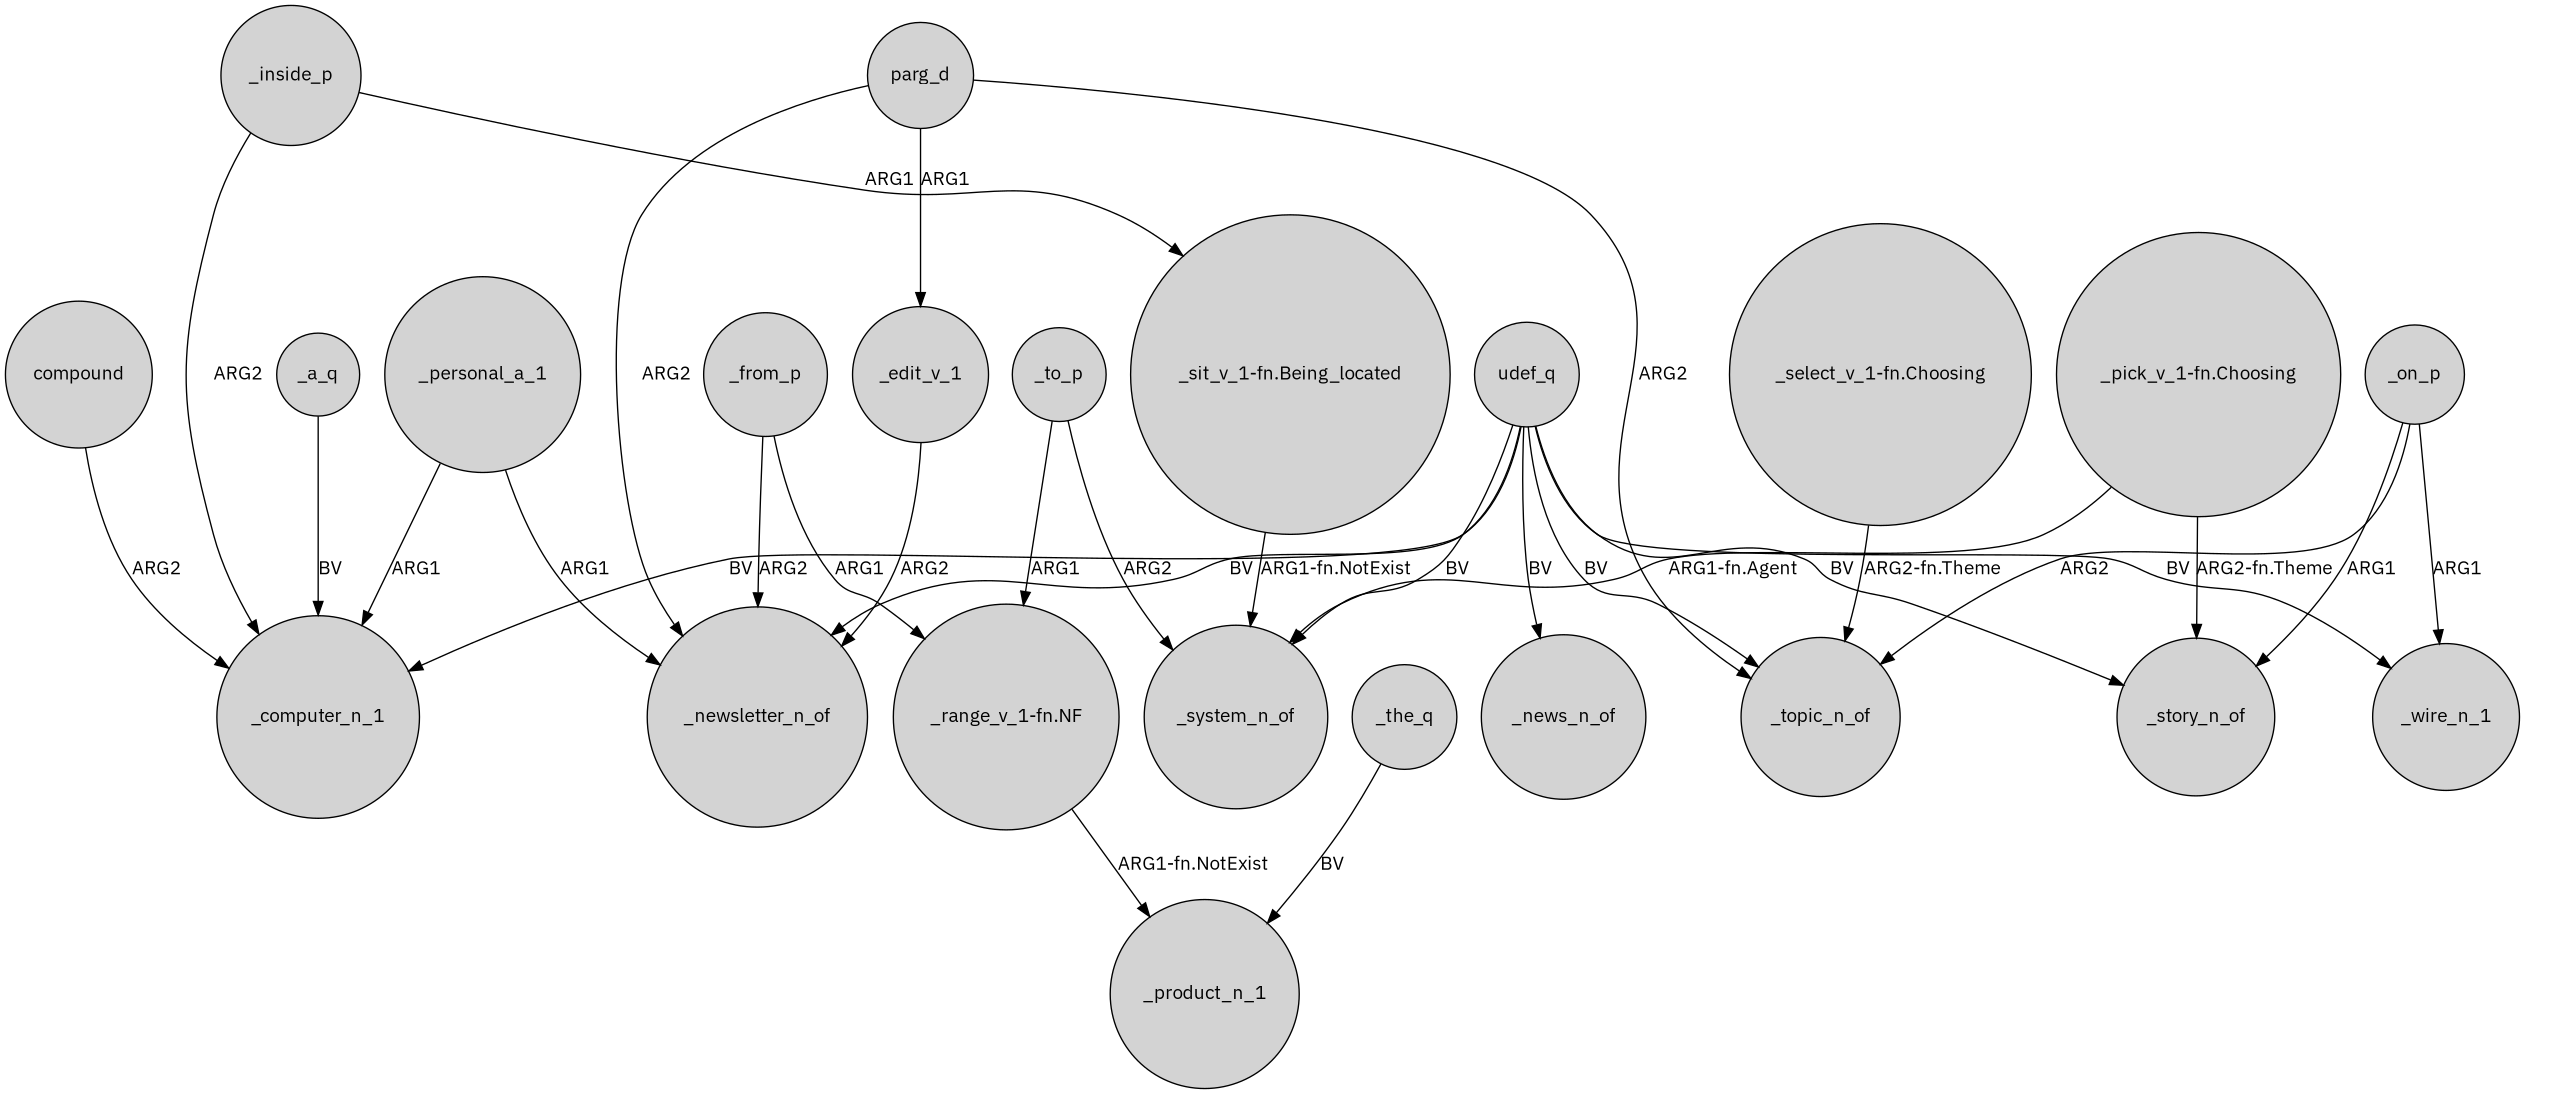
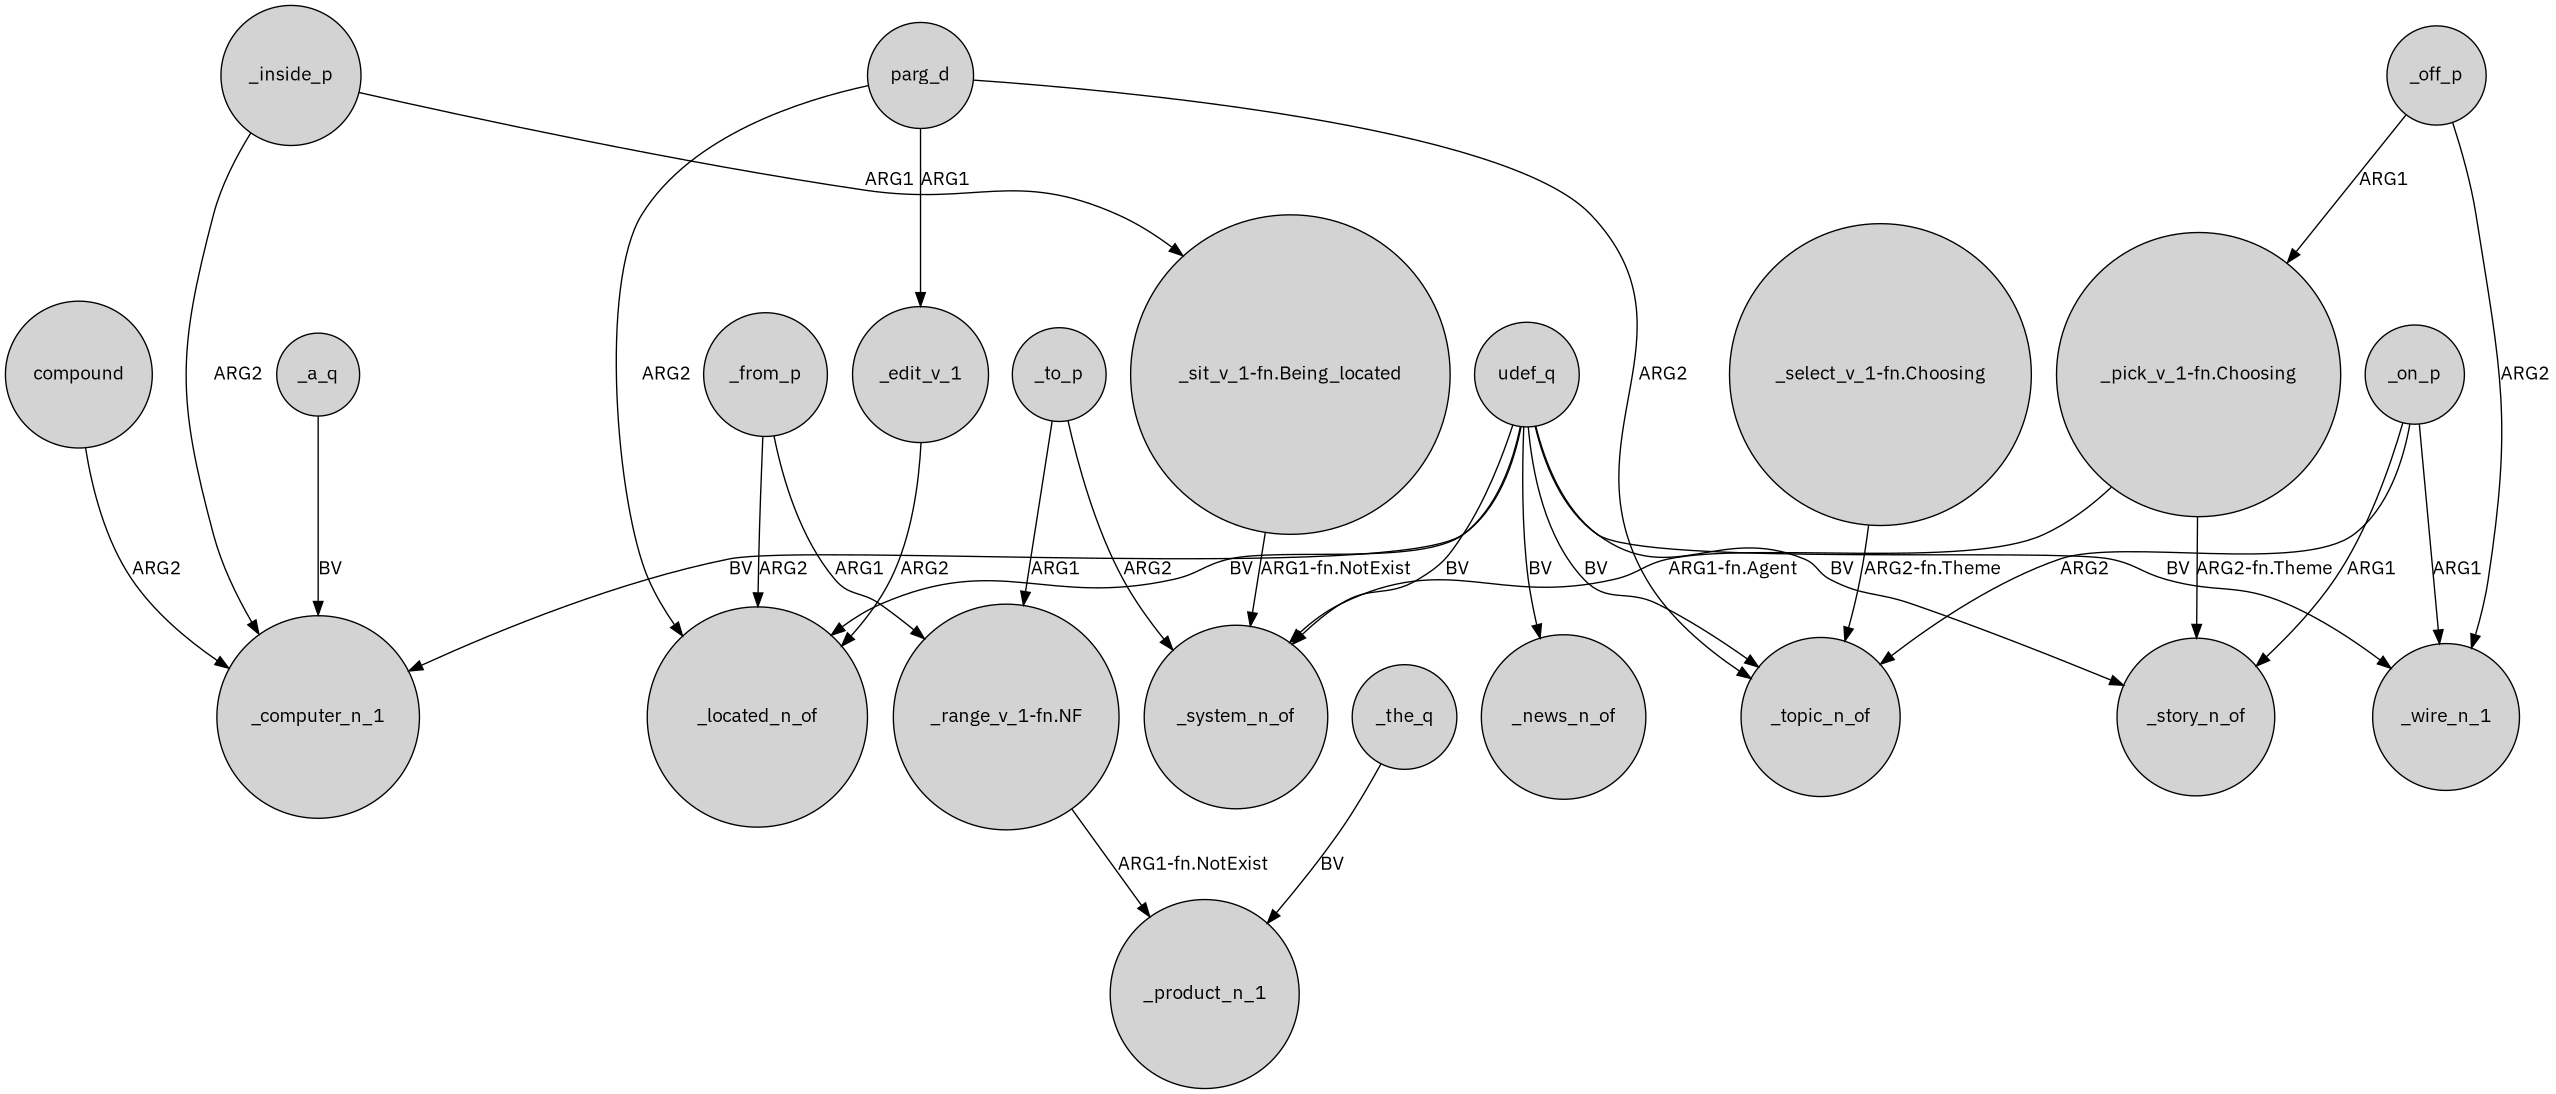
none -> (2437, 75)
(483, 375) -> none
(757, 717) -> (757, 717)
